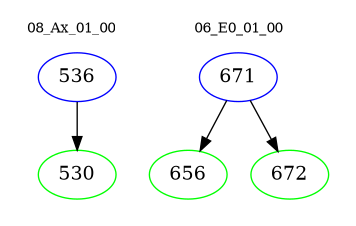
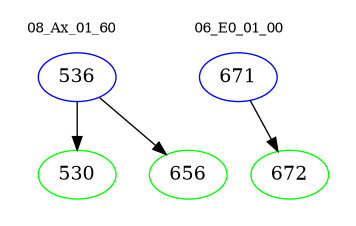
(72, 29) -> (72, 29)
(217, 120) -> (118, 113)
